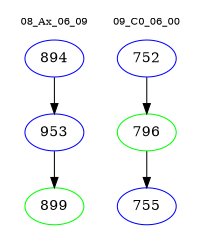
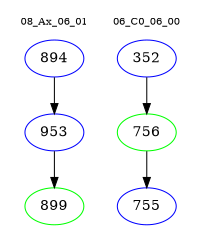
(54, 22) -> (54, 22)
(147, 22) -> (147, 22)
(147, 59) -> (147, 59)
(147, 132) -> (147, 132)
